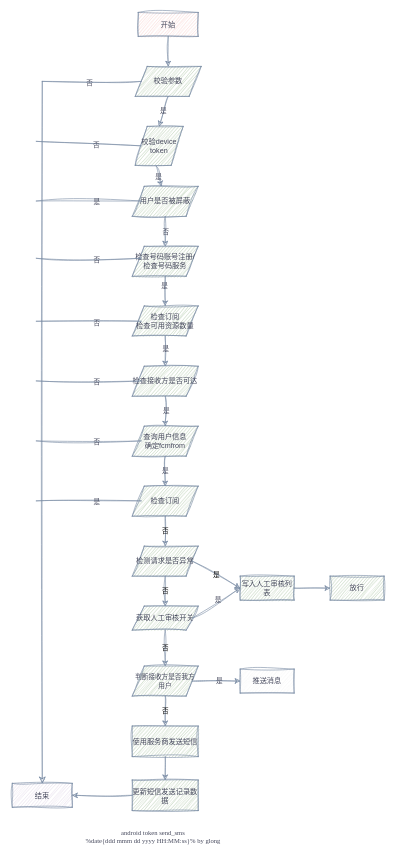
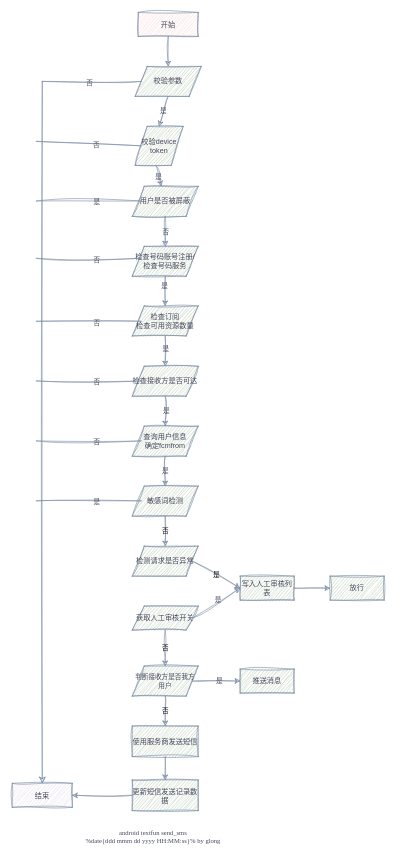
(165, 501) -> (165, 501)
(165, 593) -> none
(267, 681) -> (267, 681)
(153, 837) -> (153, 837)
